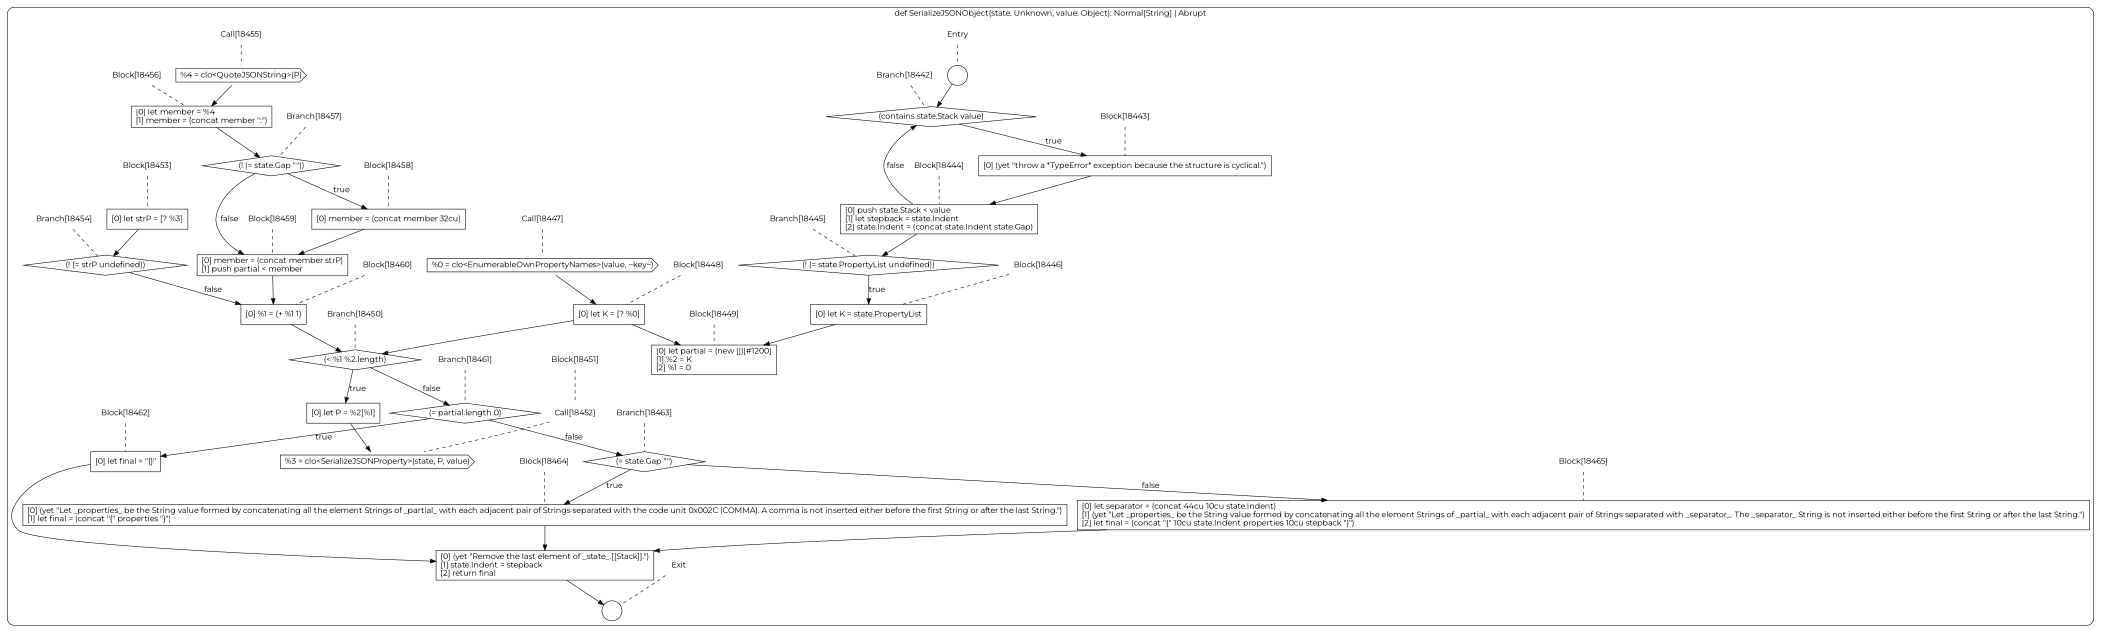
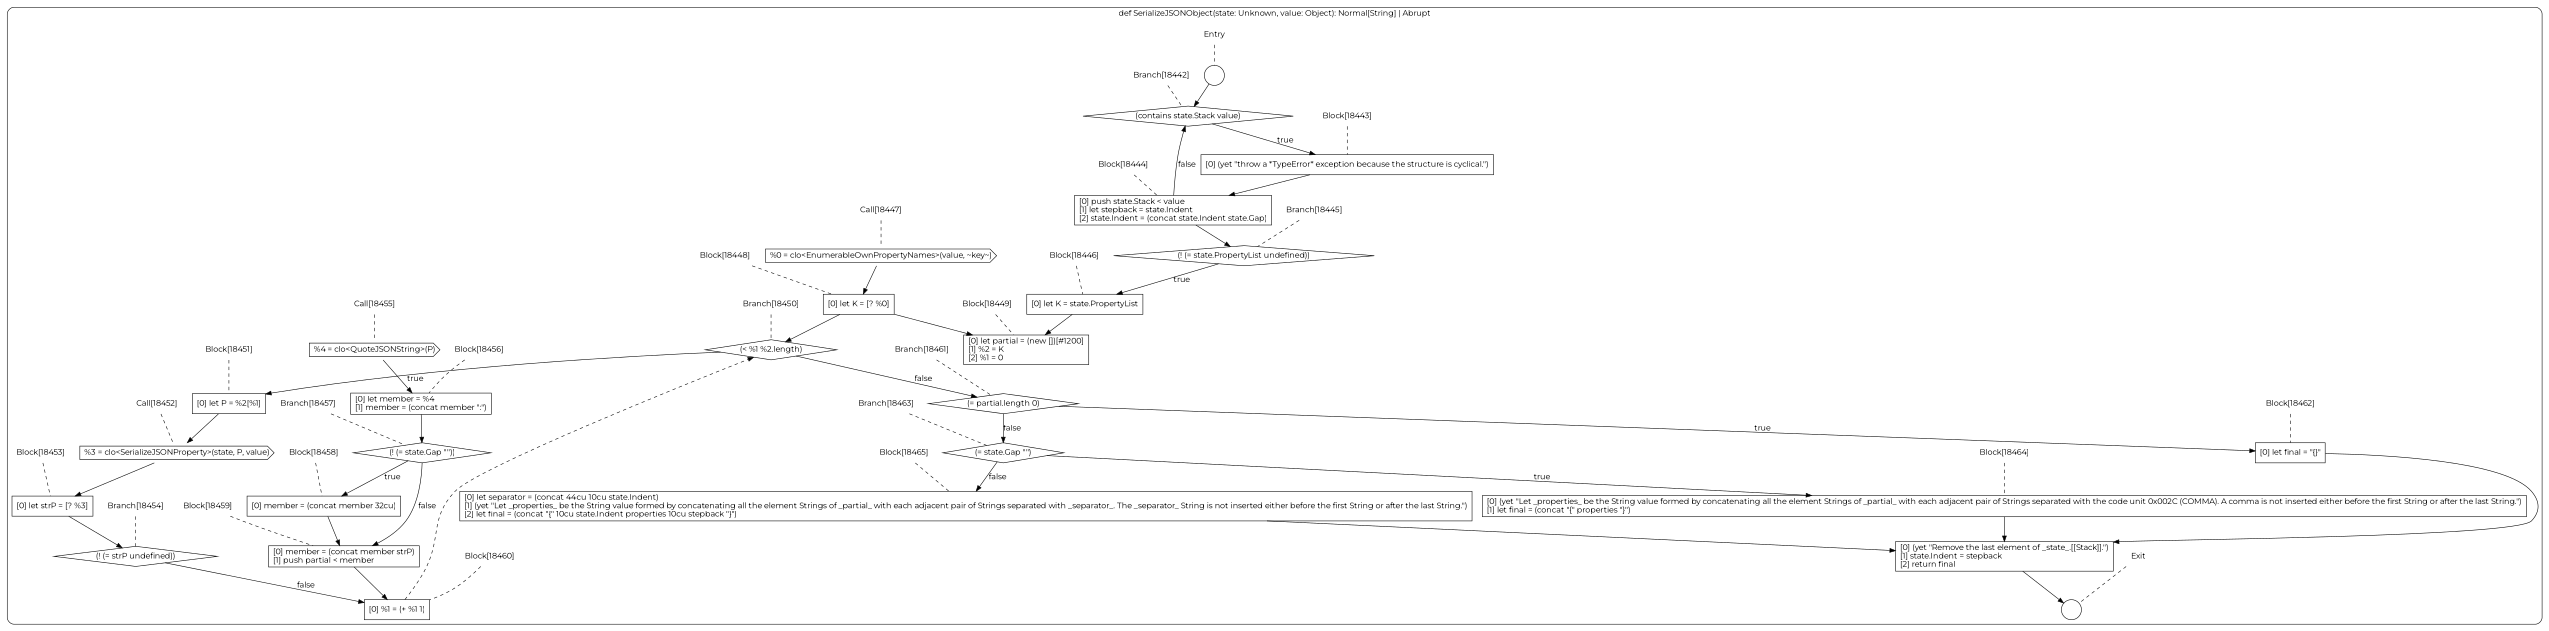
(314, 337) -> (544, 445)
(575, 387) -> (229, 377)
none -> (117, 478)
